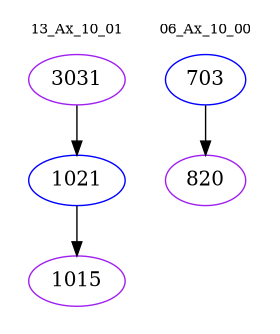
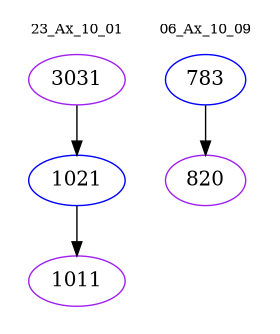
(77, 30) -> (77, 30)
(206, 30) -> (206, 30)
(206, 80) -> (206, 80)
(77, 281) -> (77, 281)
